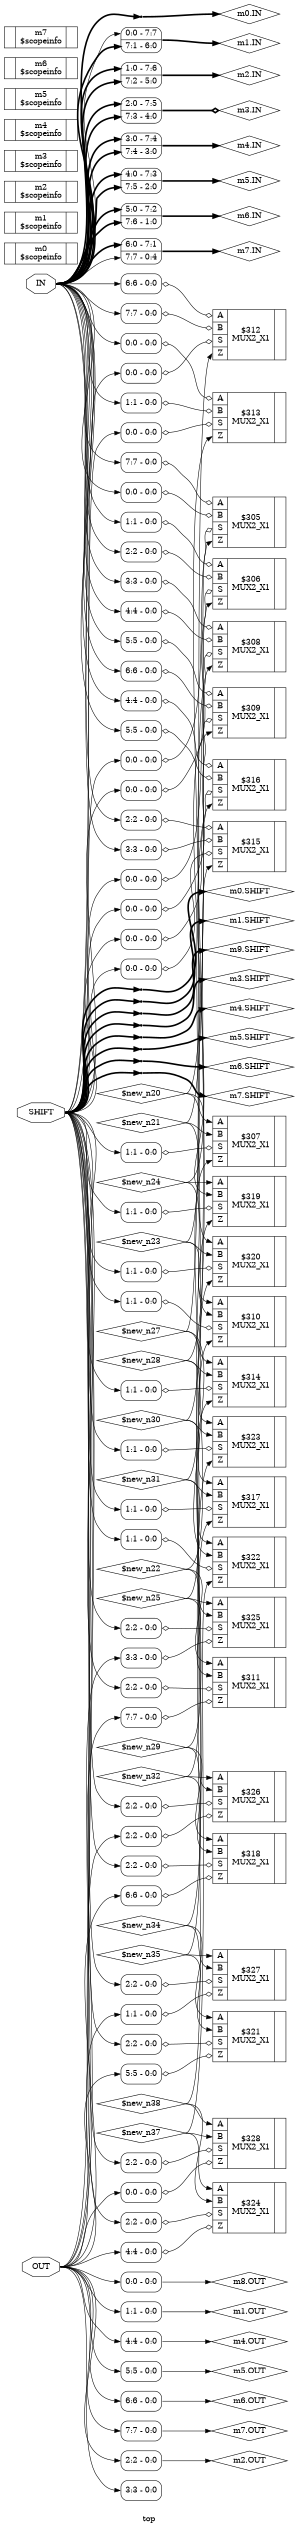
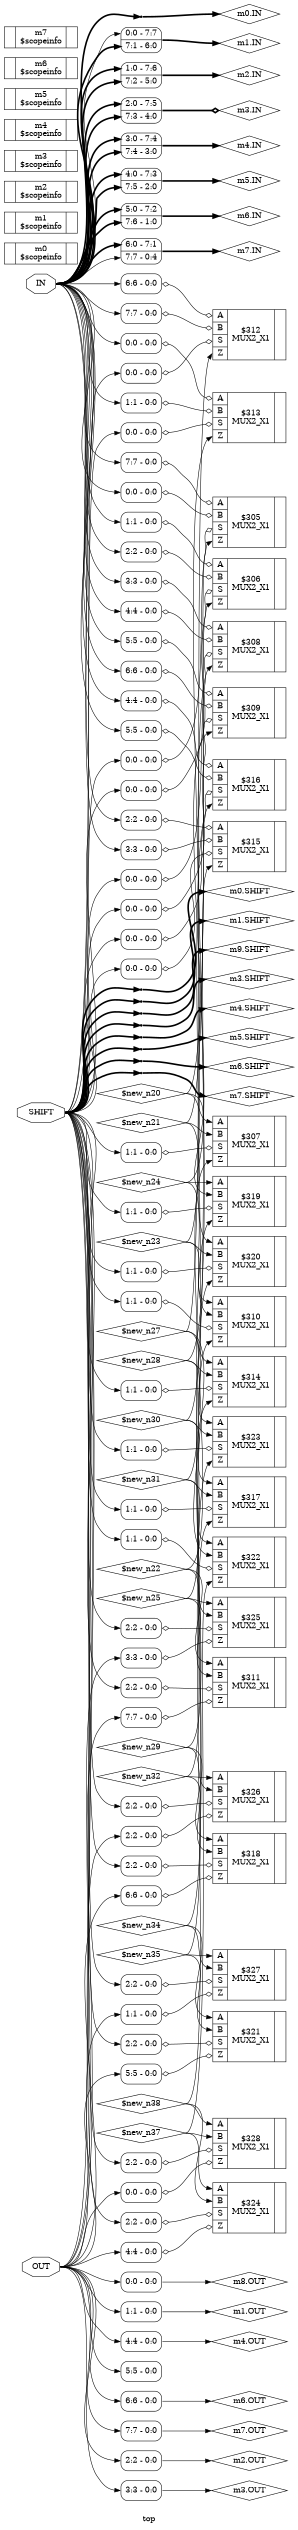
(249, 2371) -> none
none -> (249, 2491)
